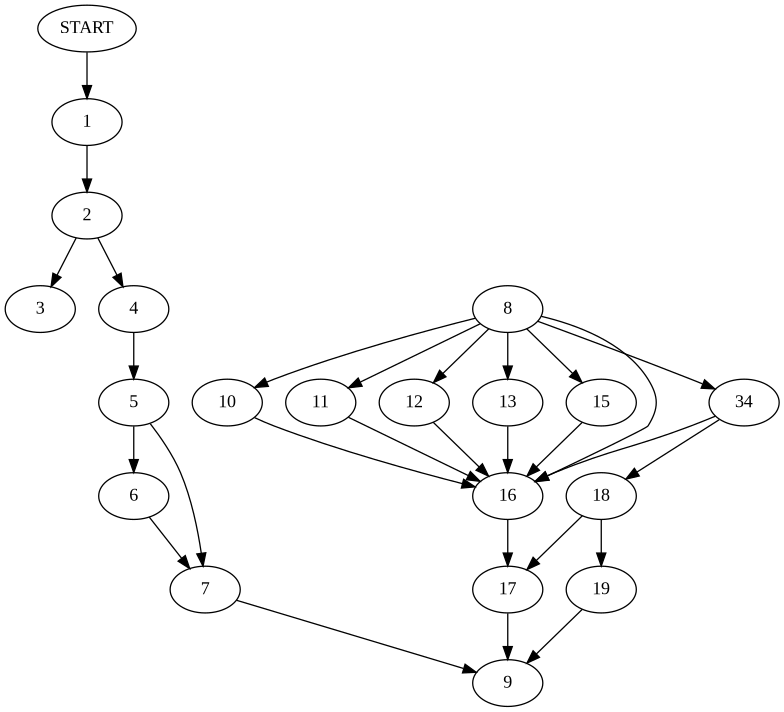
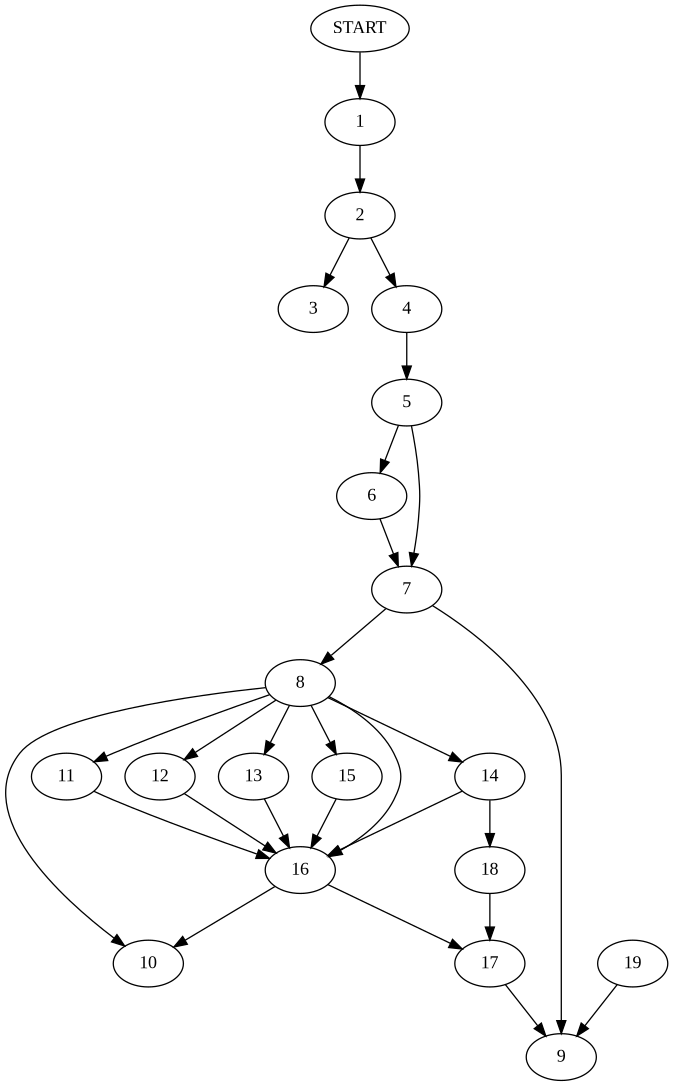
(744, 403) -> (490, 777)
(357, 454) -> (230, 913)
(601, 536) -> none
none -> (358, 632)
